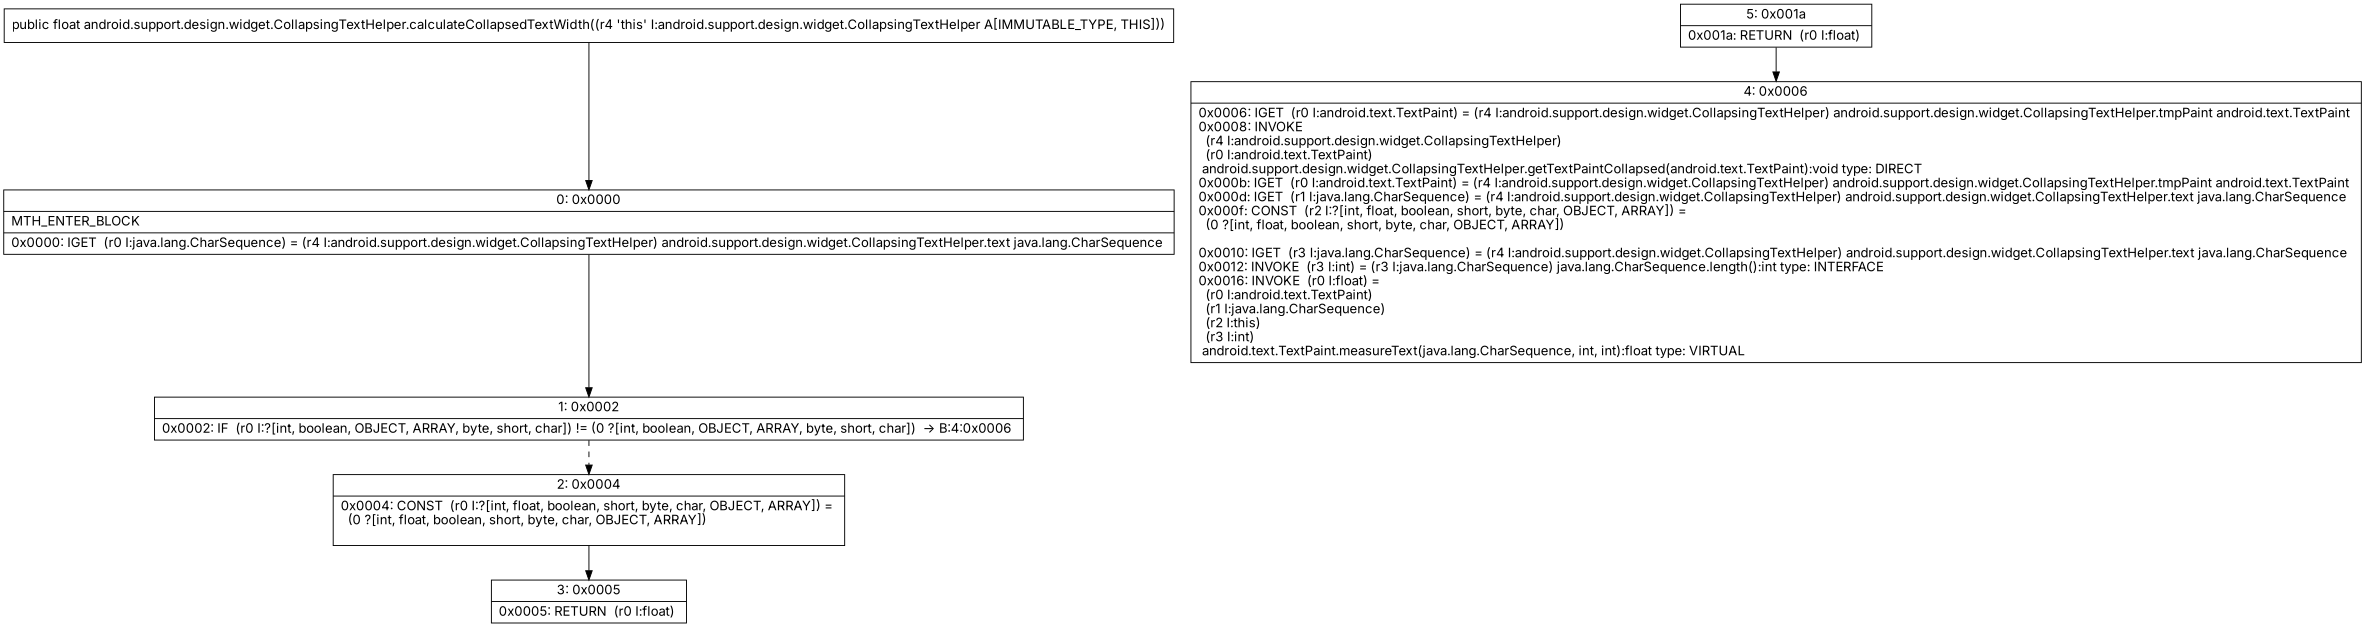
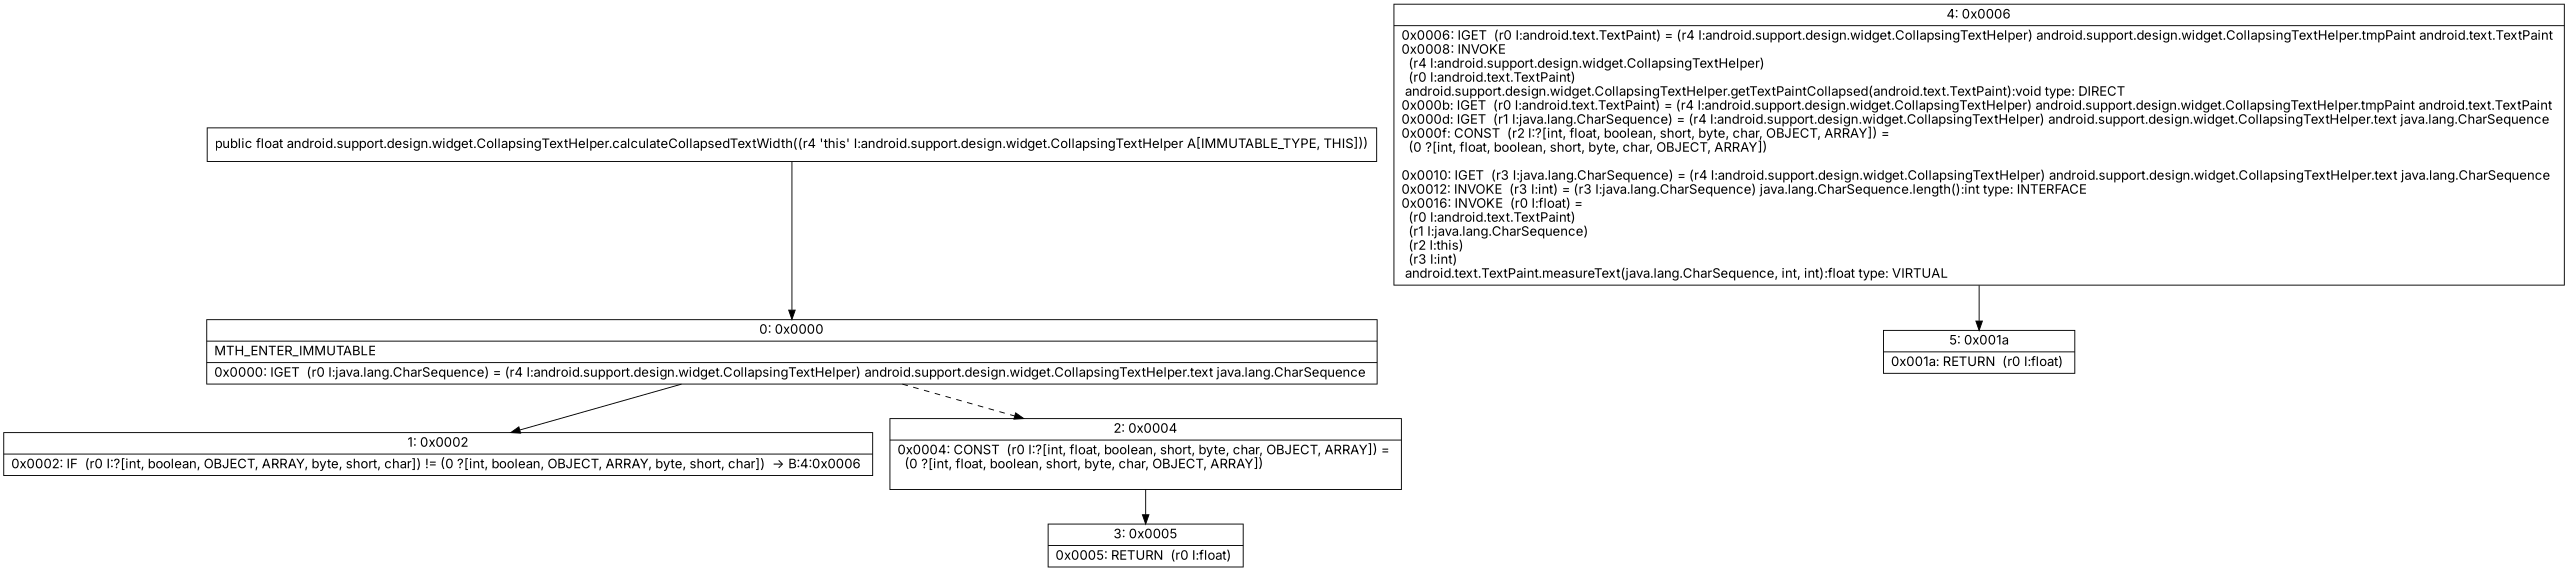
(1776, 60) -> (1979, 303)
(76, 222) -> (295, 351)
(589, 453) -> (959, 400)
